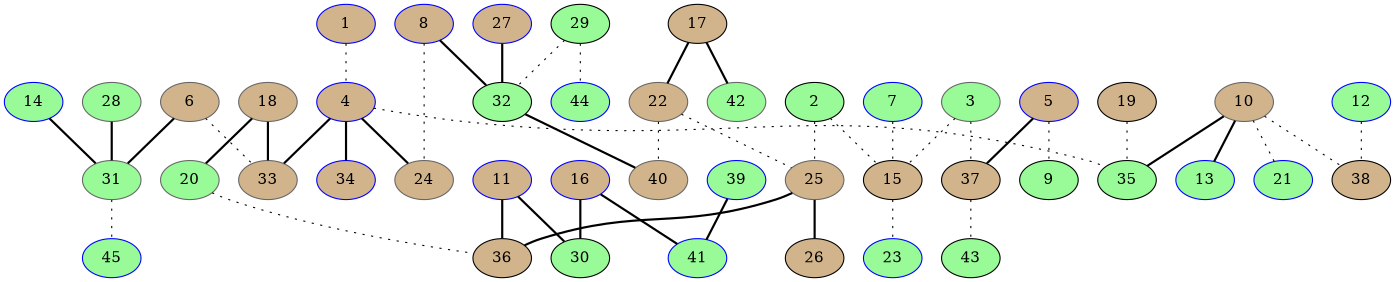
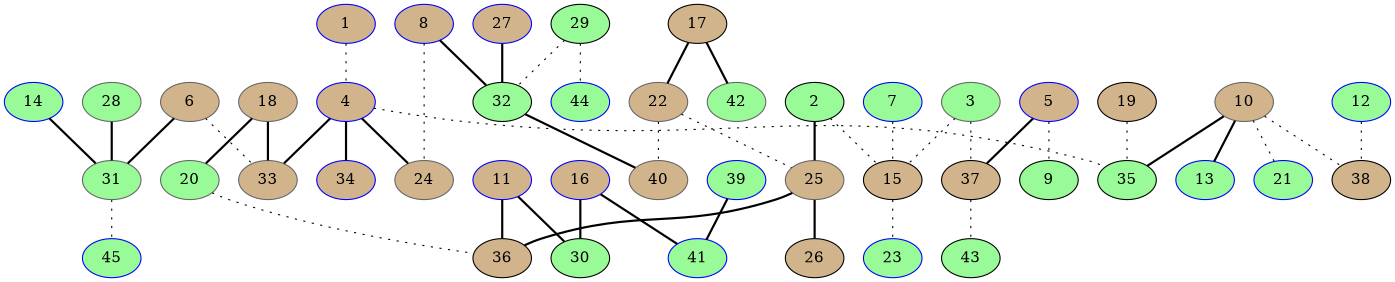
(815, 141) -> (815, 141)
